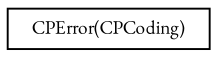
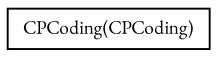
(109, 29) -> (109, 29)
